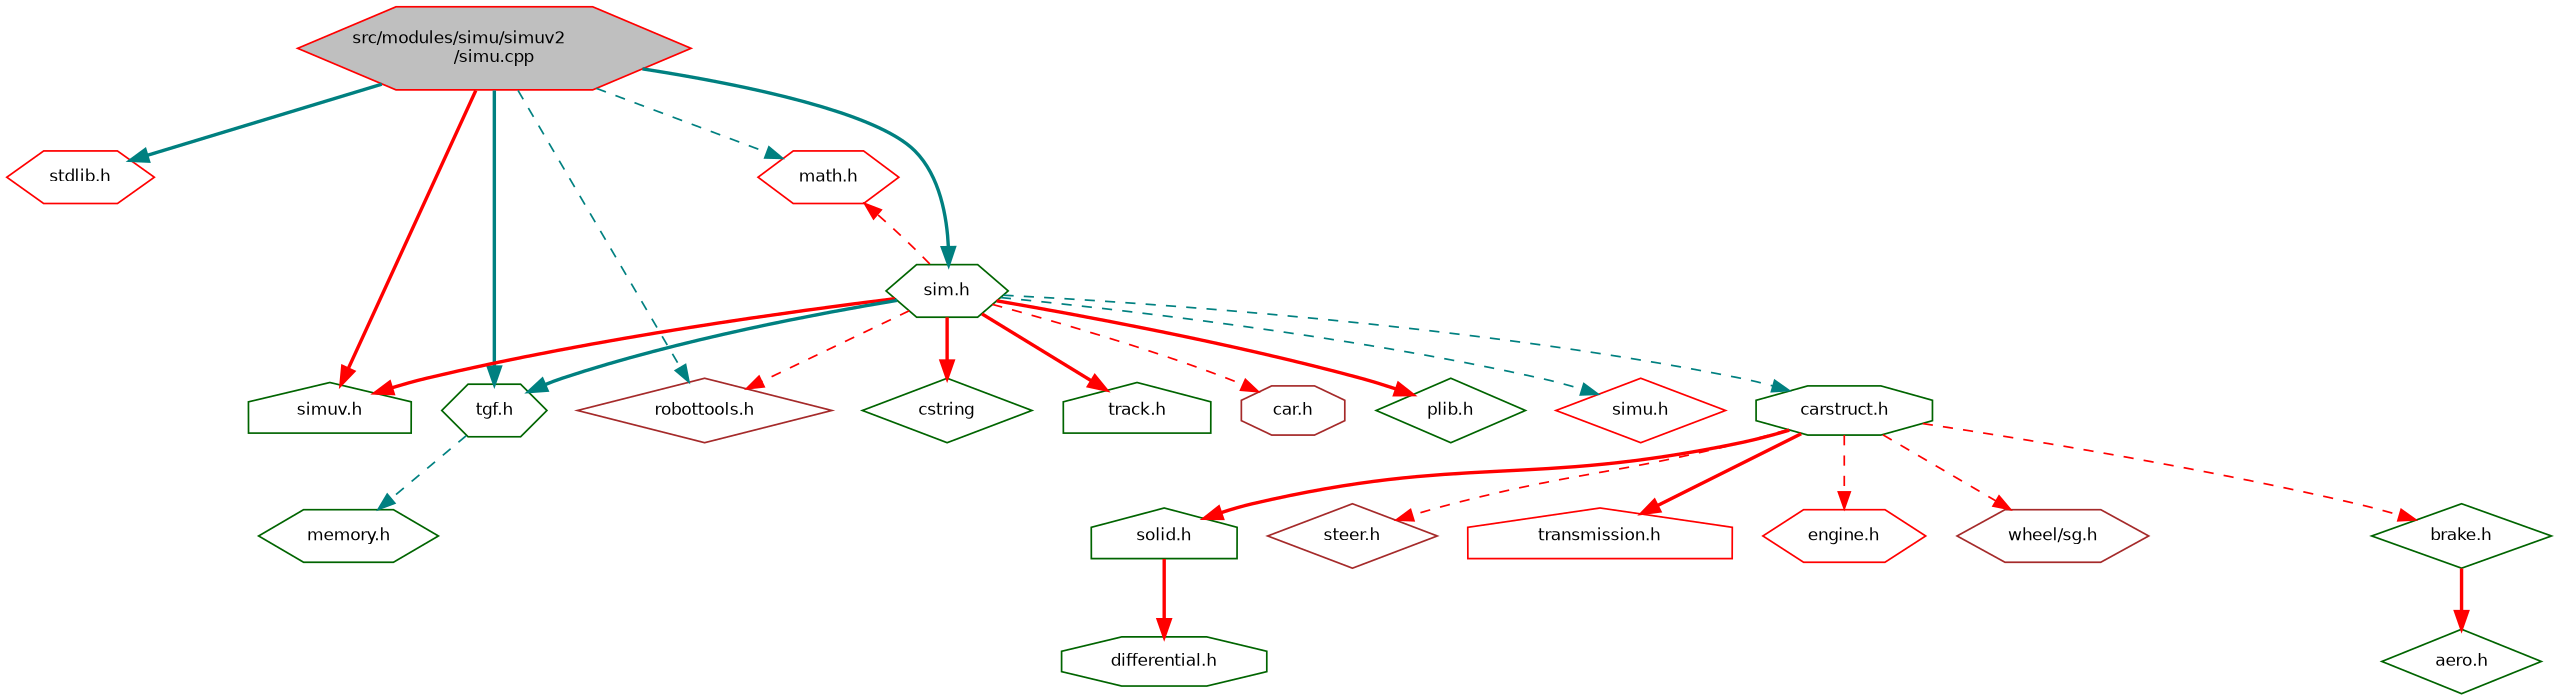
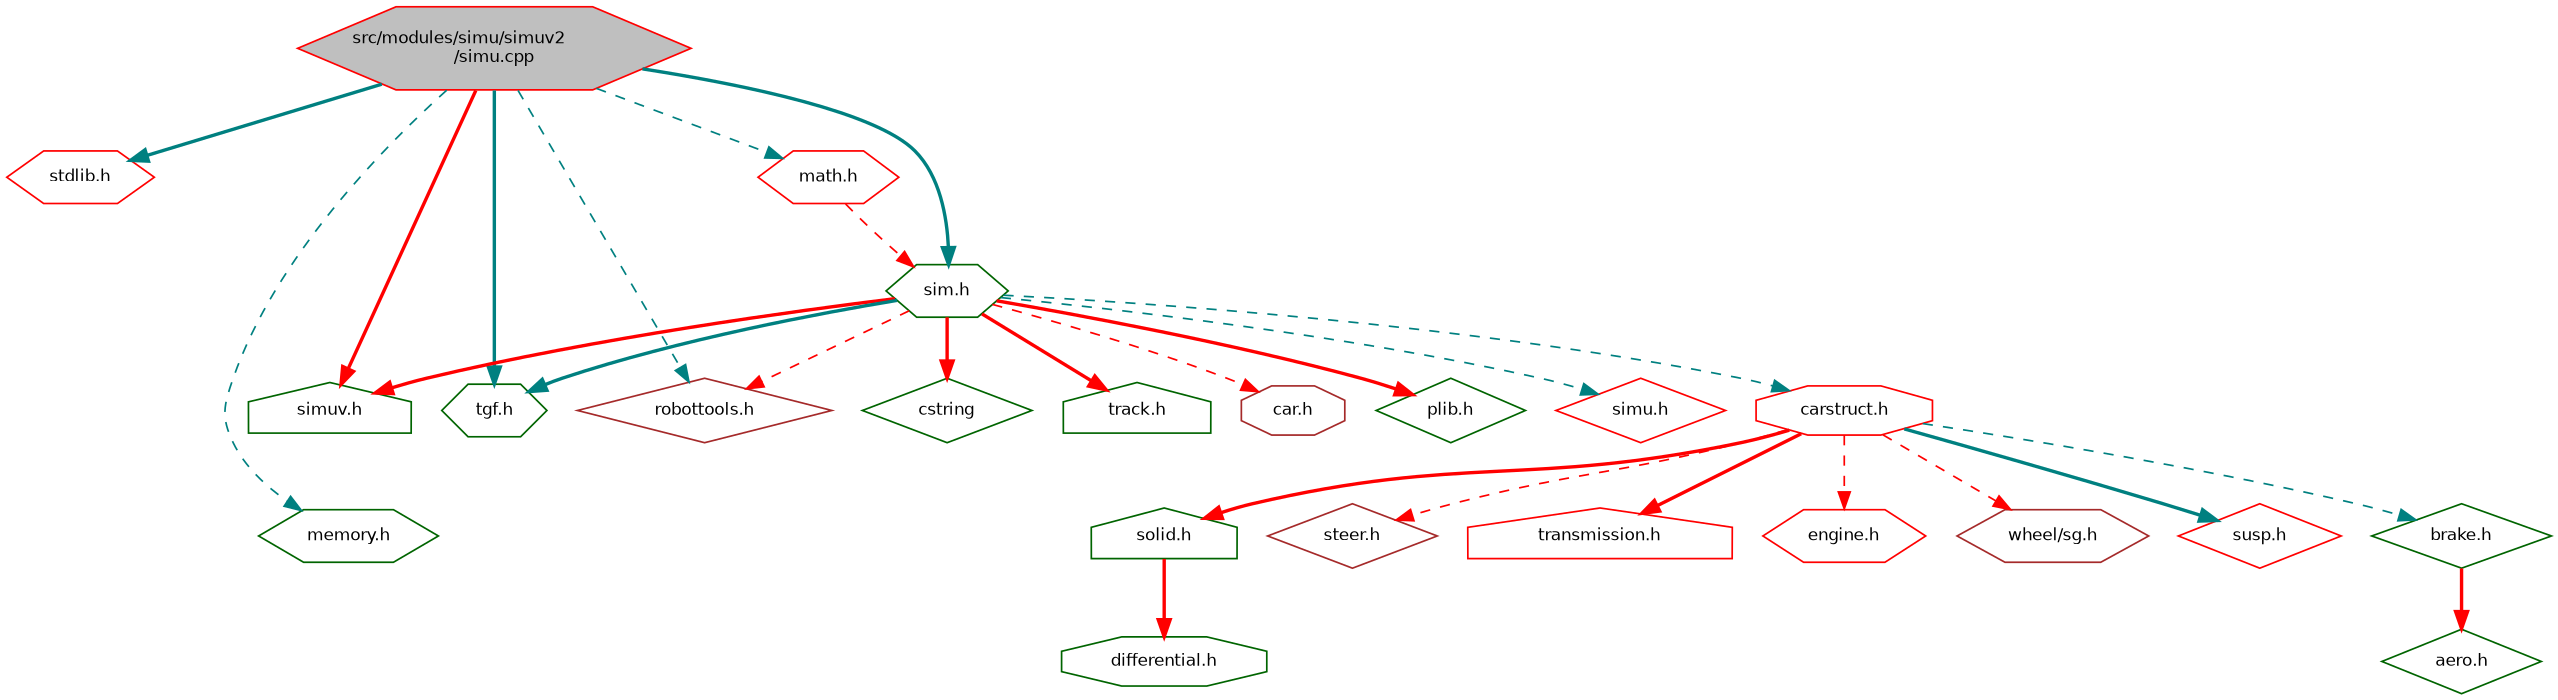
(904, 239) -> (873, 231)
(1844, 410) -> (1844, 410)
(2162, 464) -> (2162, 464)
(429, 467) -> (281, 282)
none -> (2260, 536)
